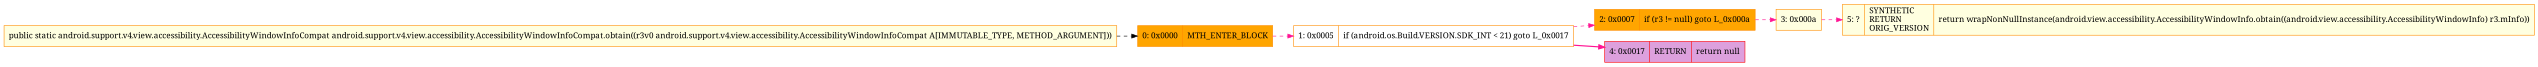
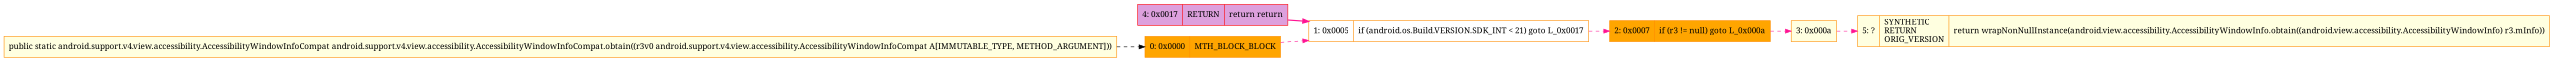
(1228, 36) -> (1235, 47)
(1586, 46) -> (1295, 21)
(1718, 52) -> (1256, 15)
